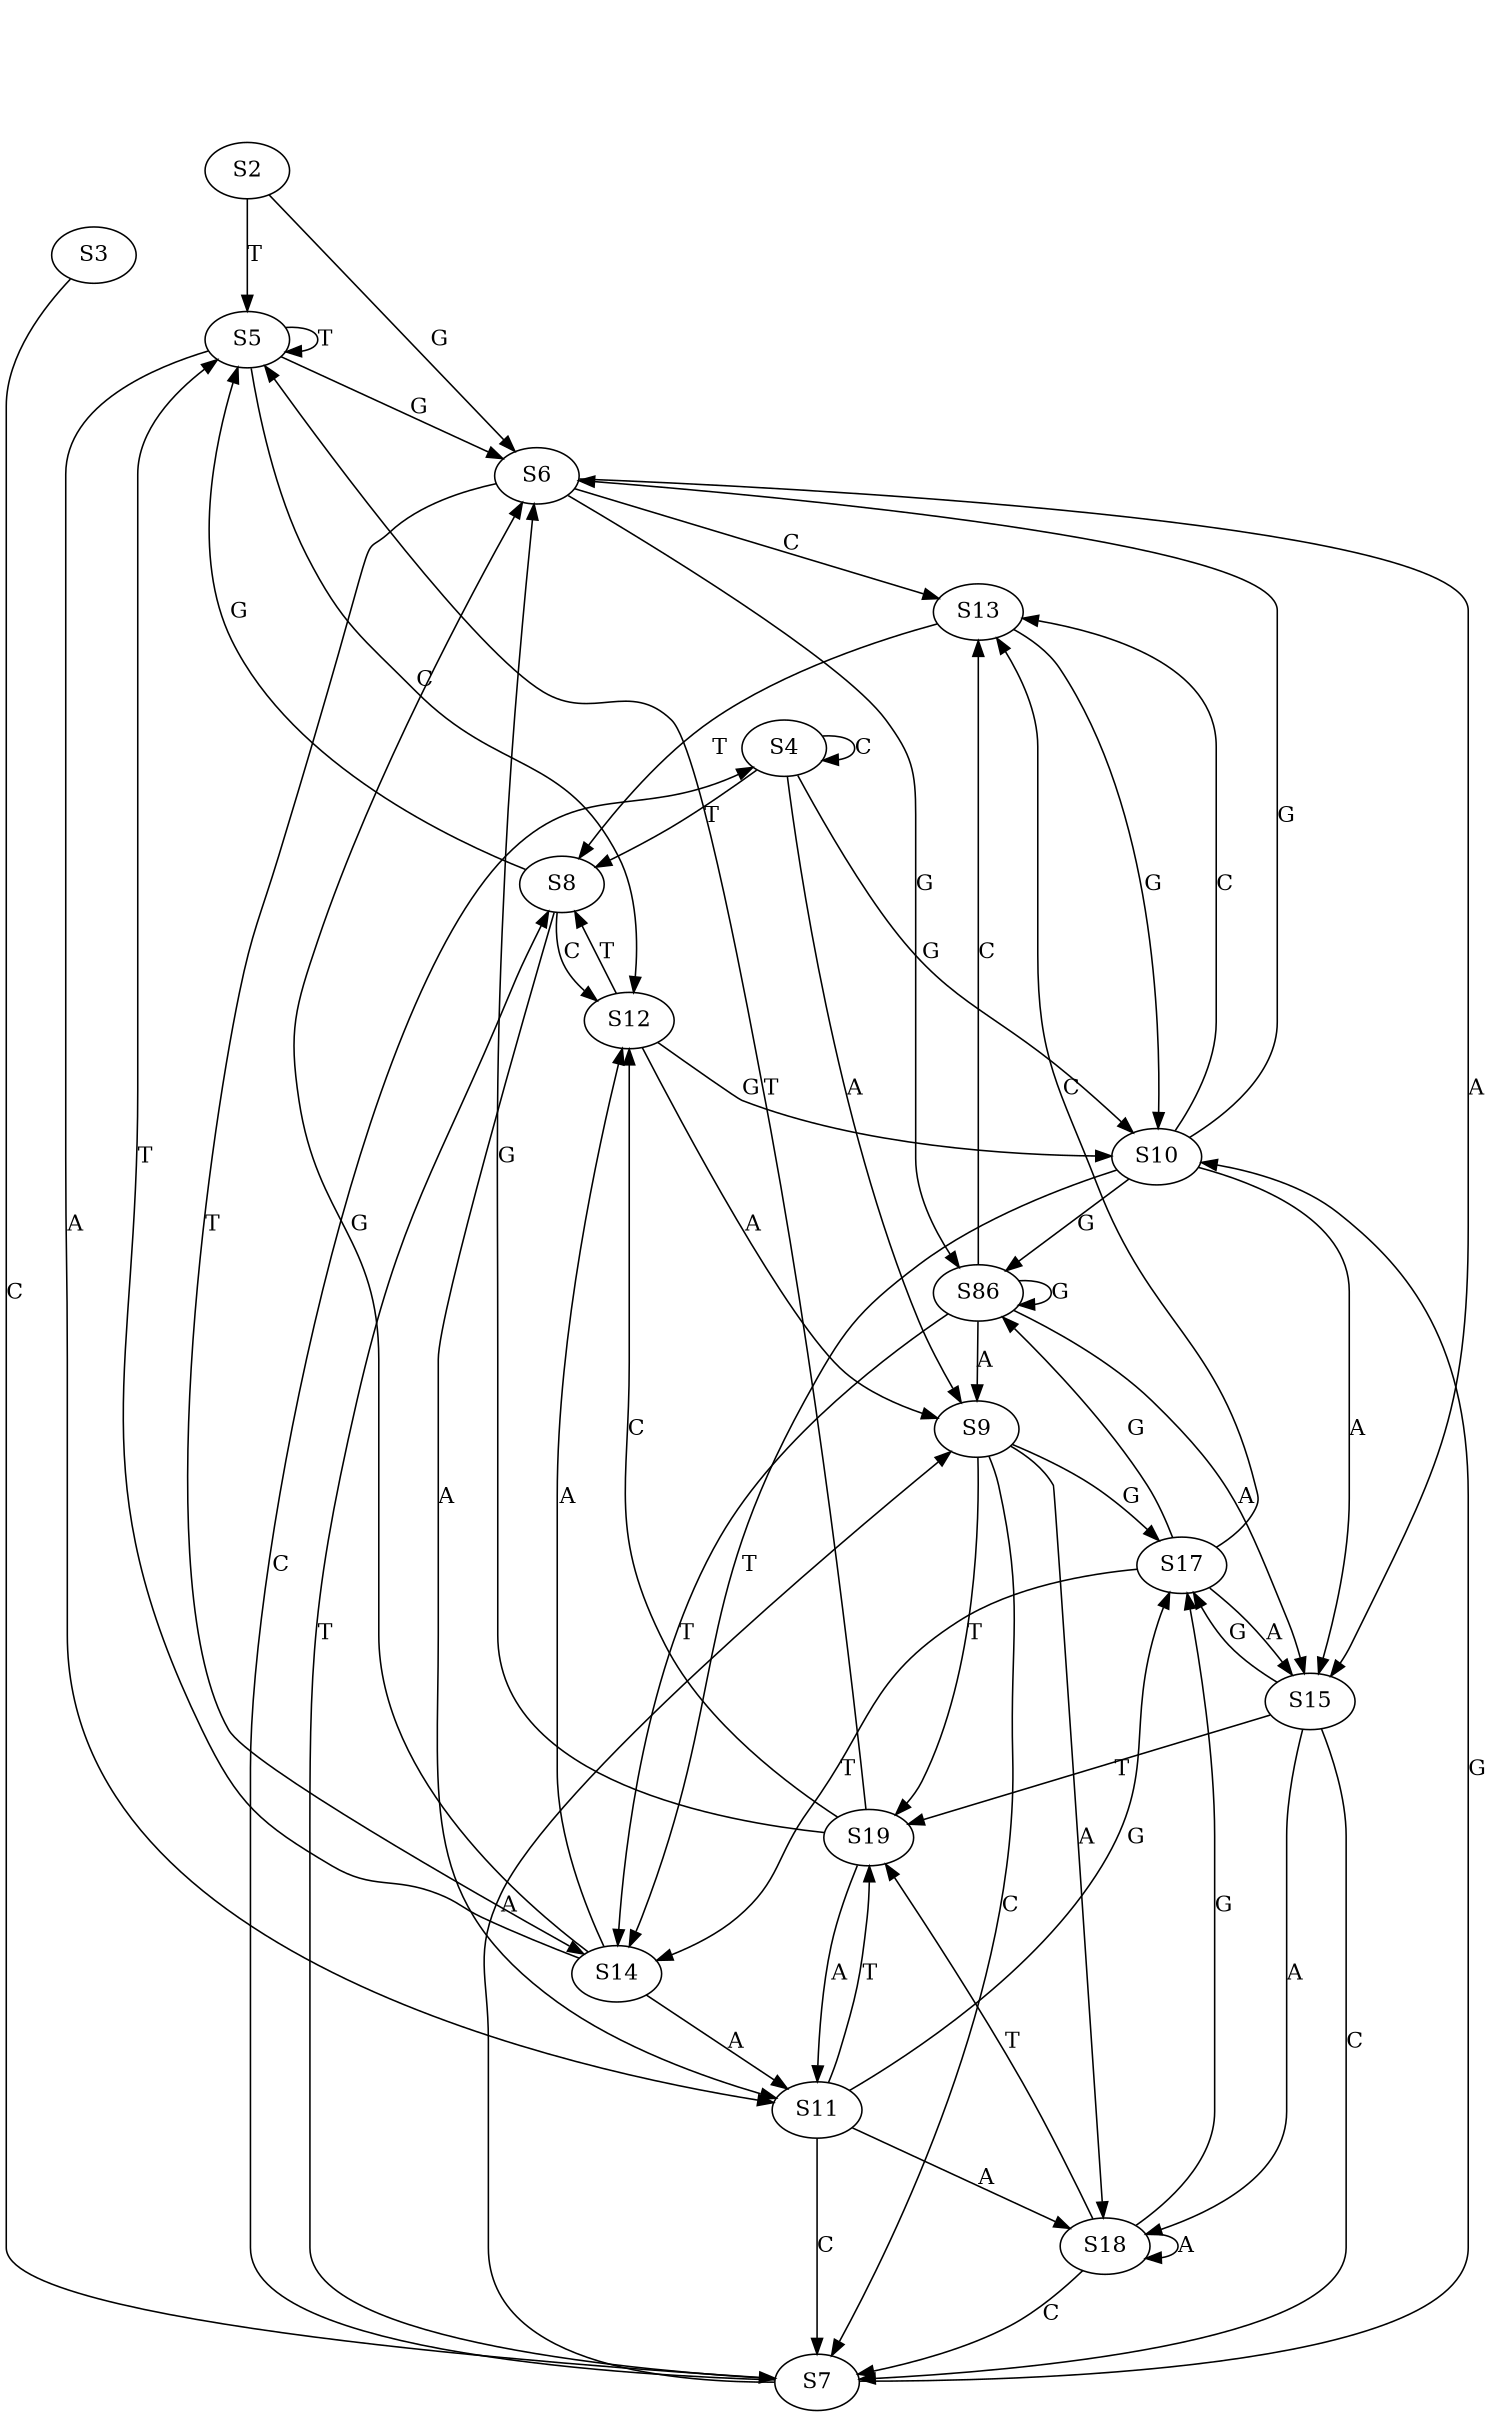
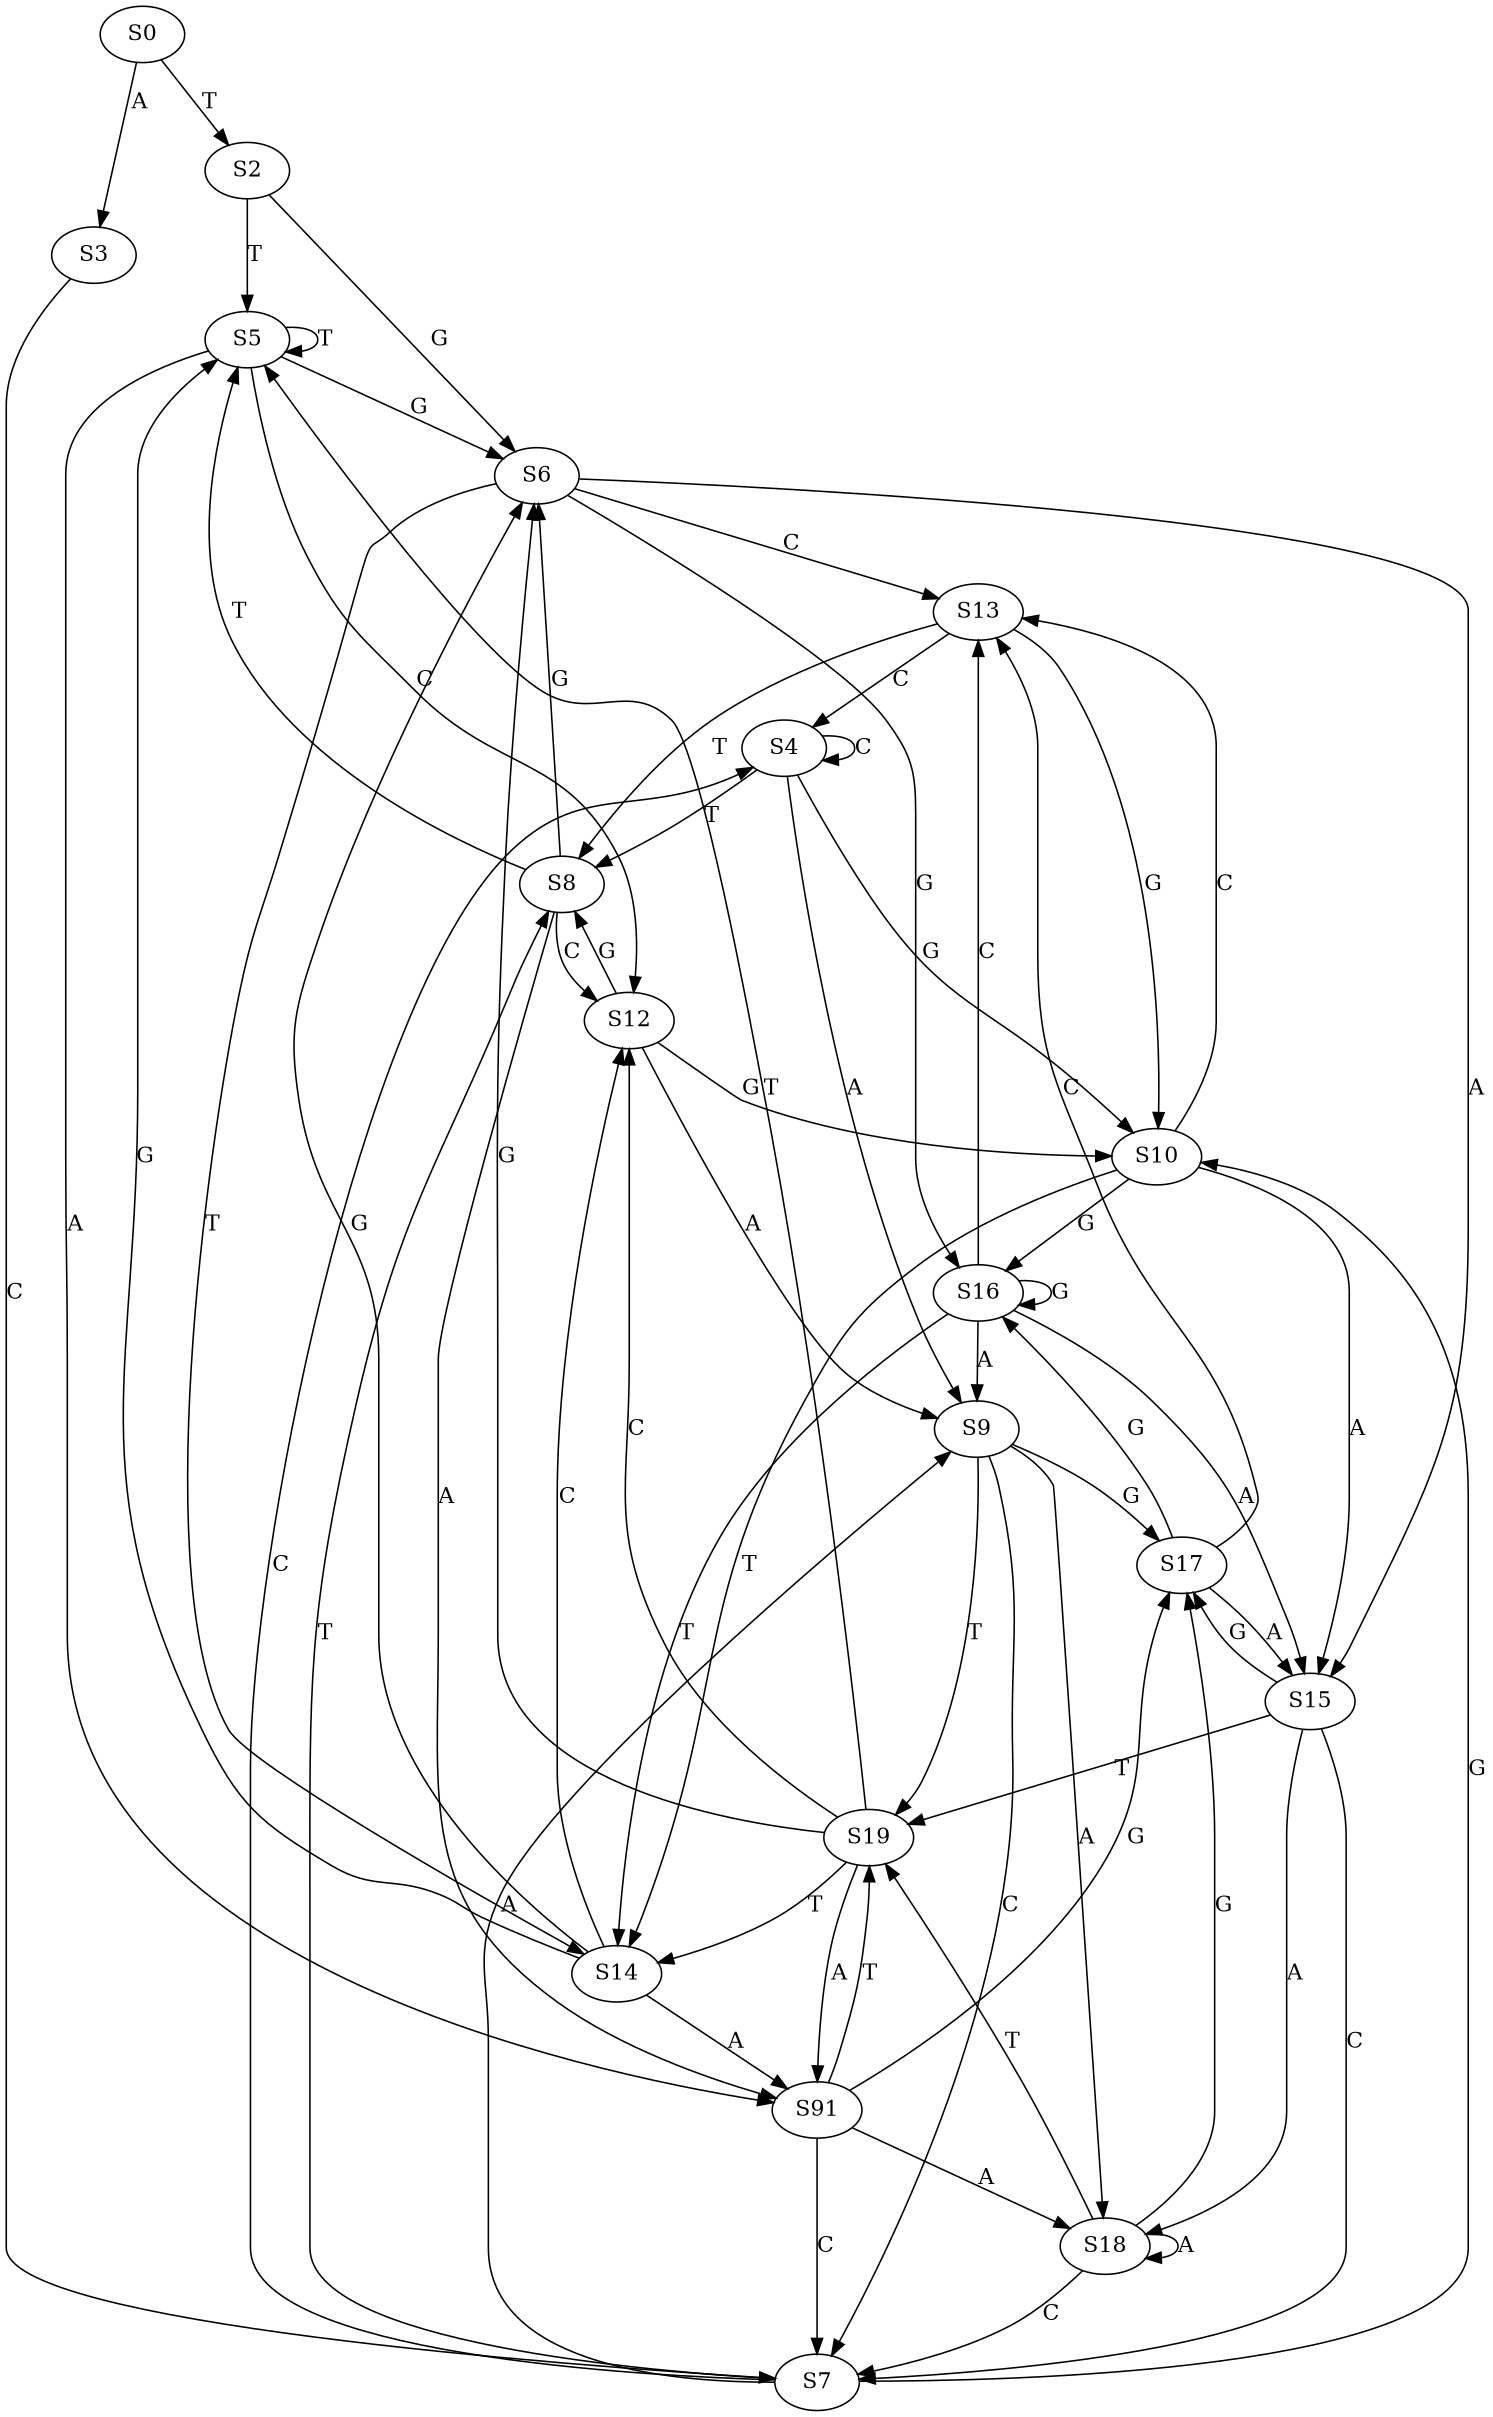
none -> (142, 34)
(1220, 572) -> (549, 680)
(239, 612) -> (239, 612)
none -> (888, 676)
(607, 952) -> (607, 952)
(146, 1157) -> (146, 1157)
(978, 1293) -> (978, 1293)
(567, 1497) -> (567, 1497)
(868, 1714) -> (767, 1923)
(817, 2110) -> (817, 2110)
